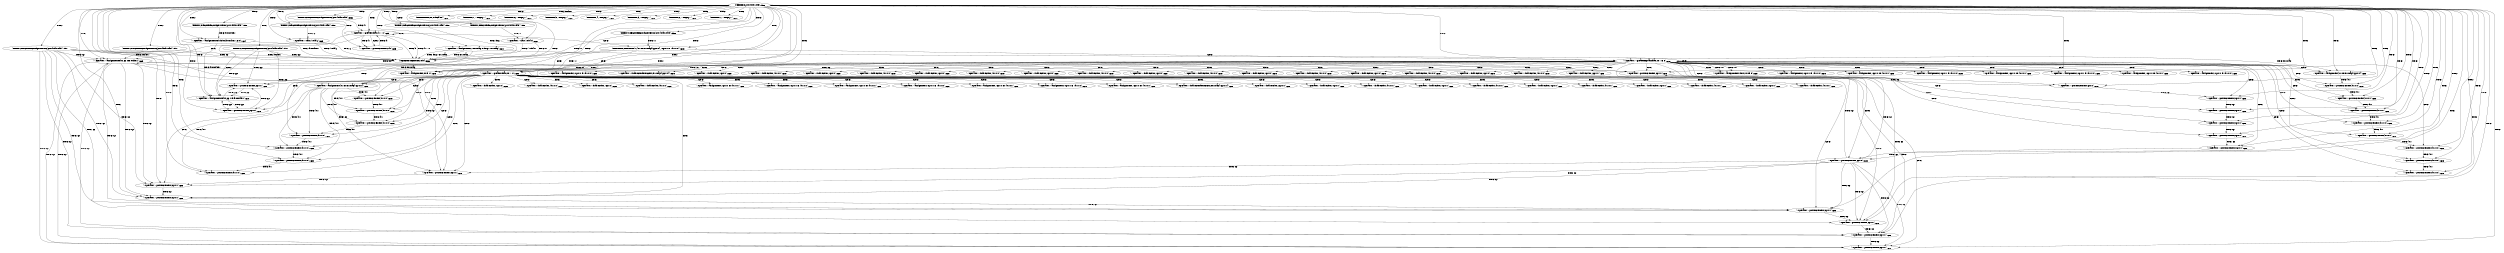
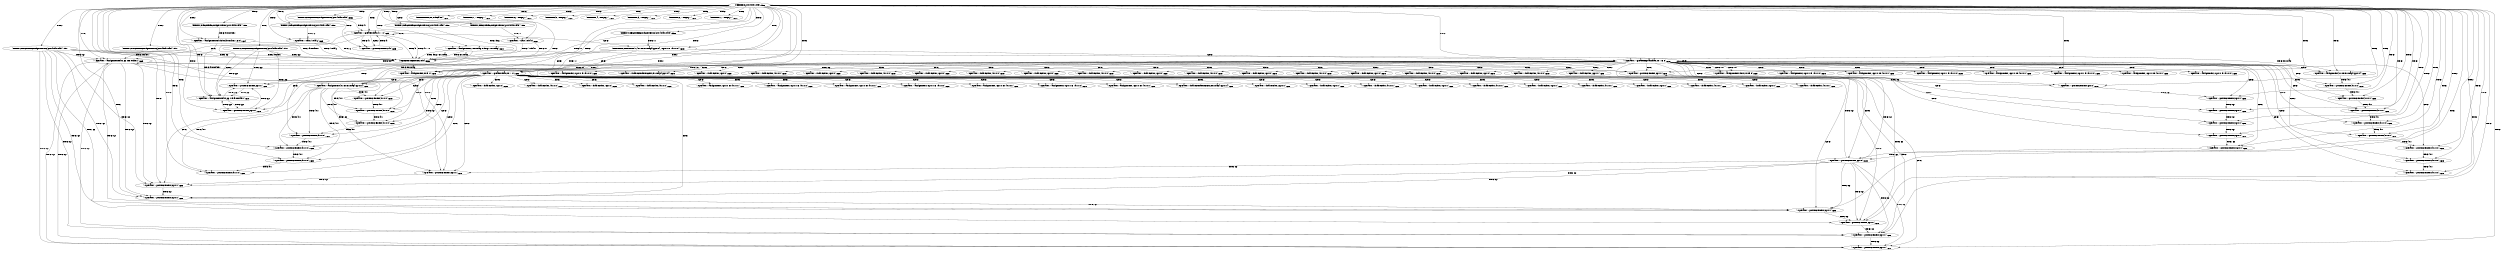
(566, 11) -> (569, 11)
